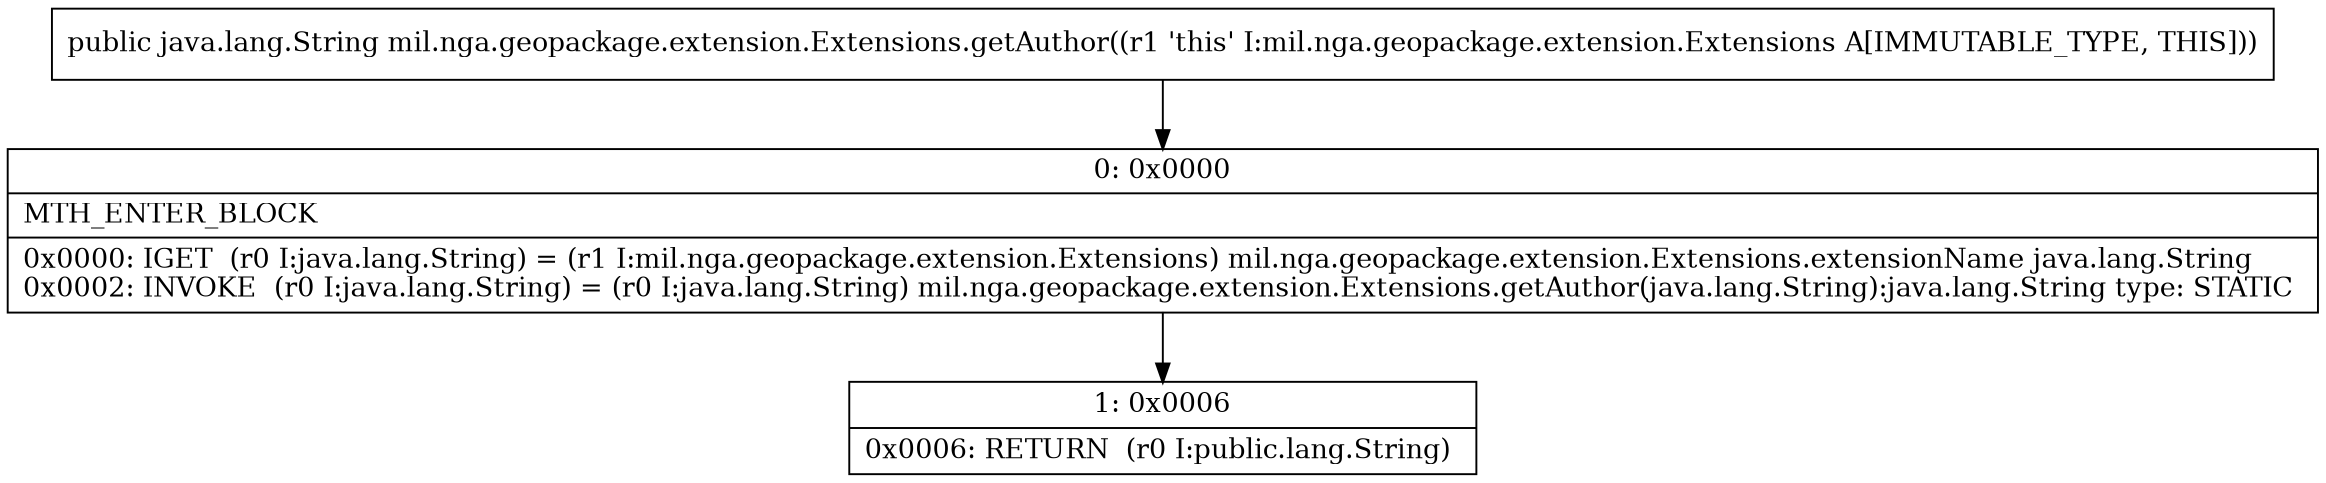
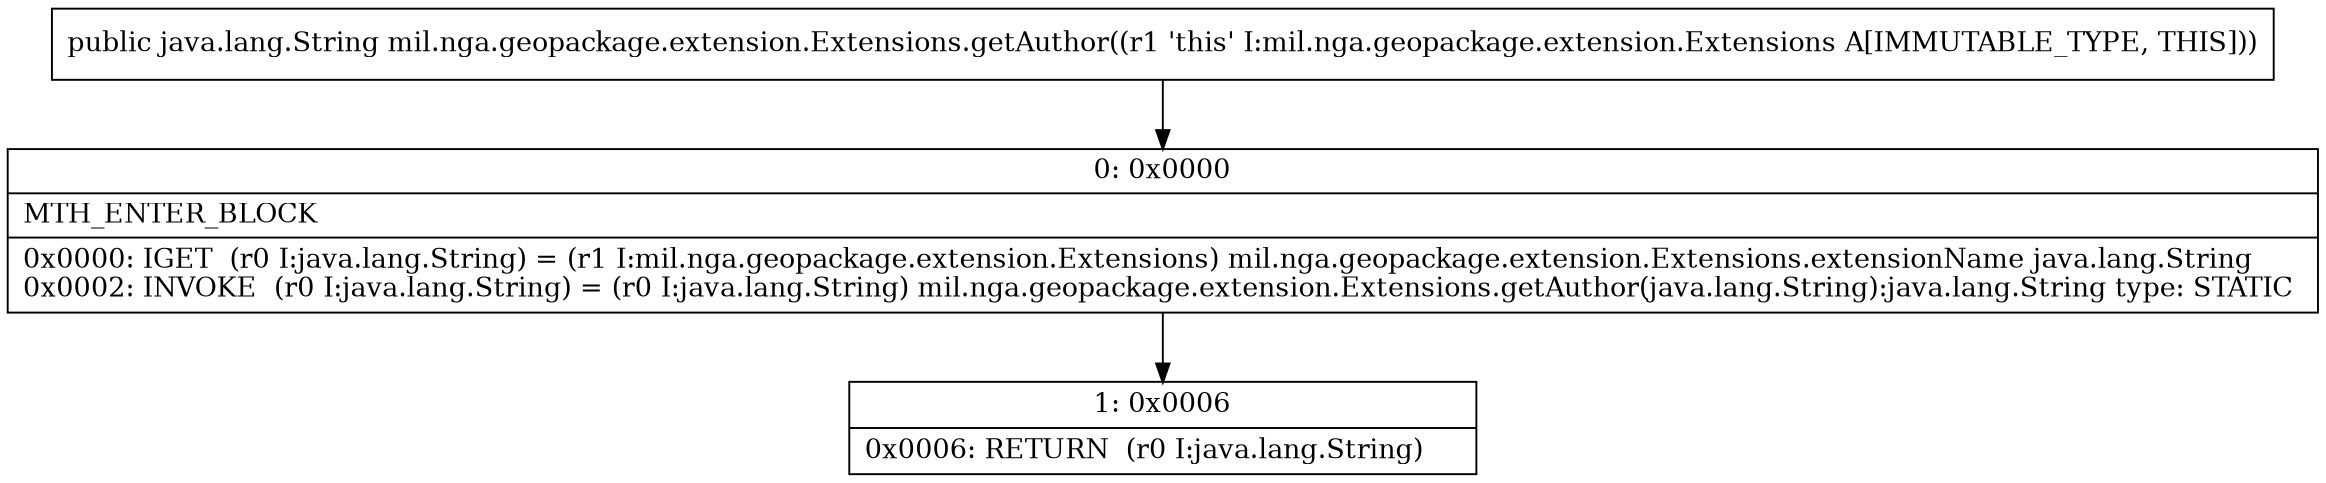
(1163, 450) -> (1148, 450)
